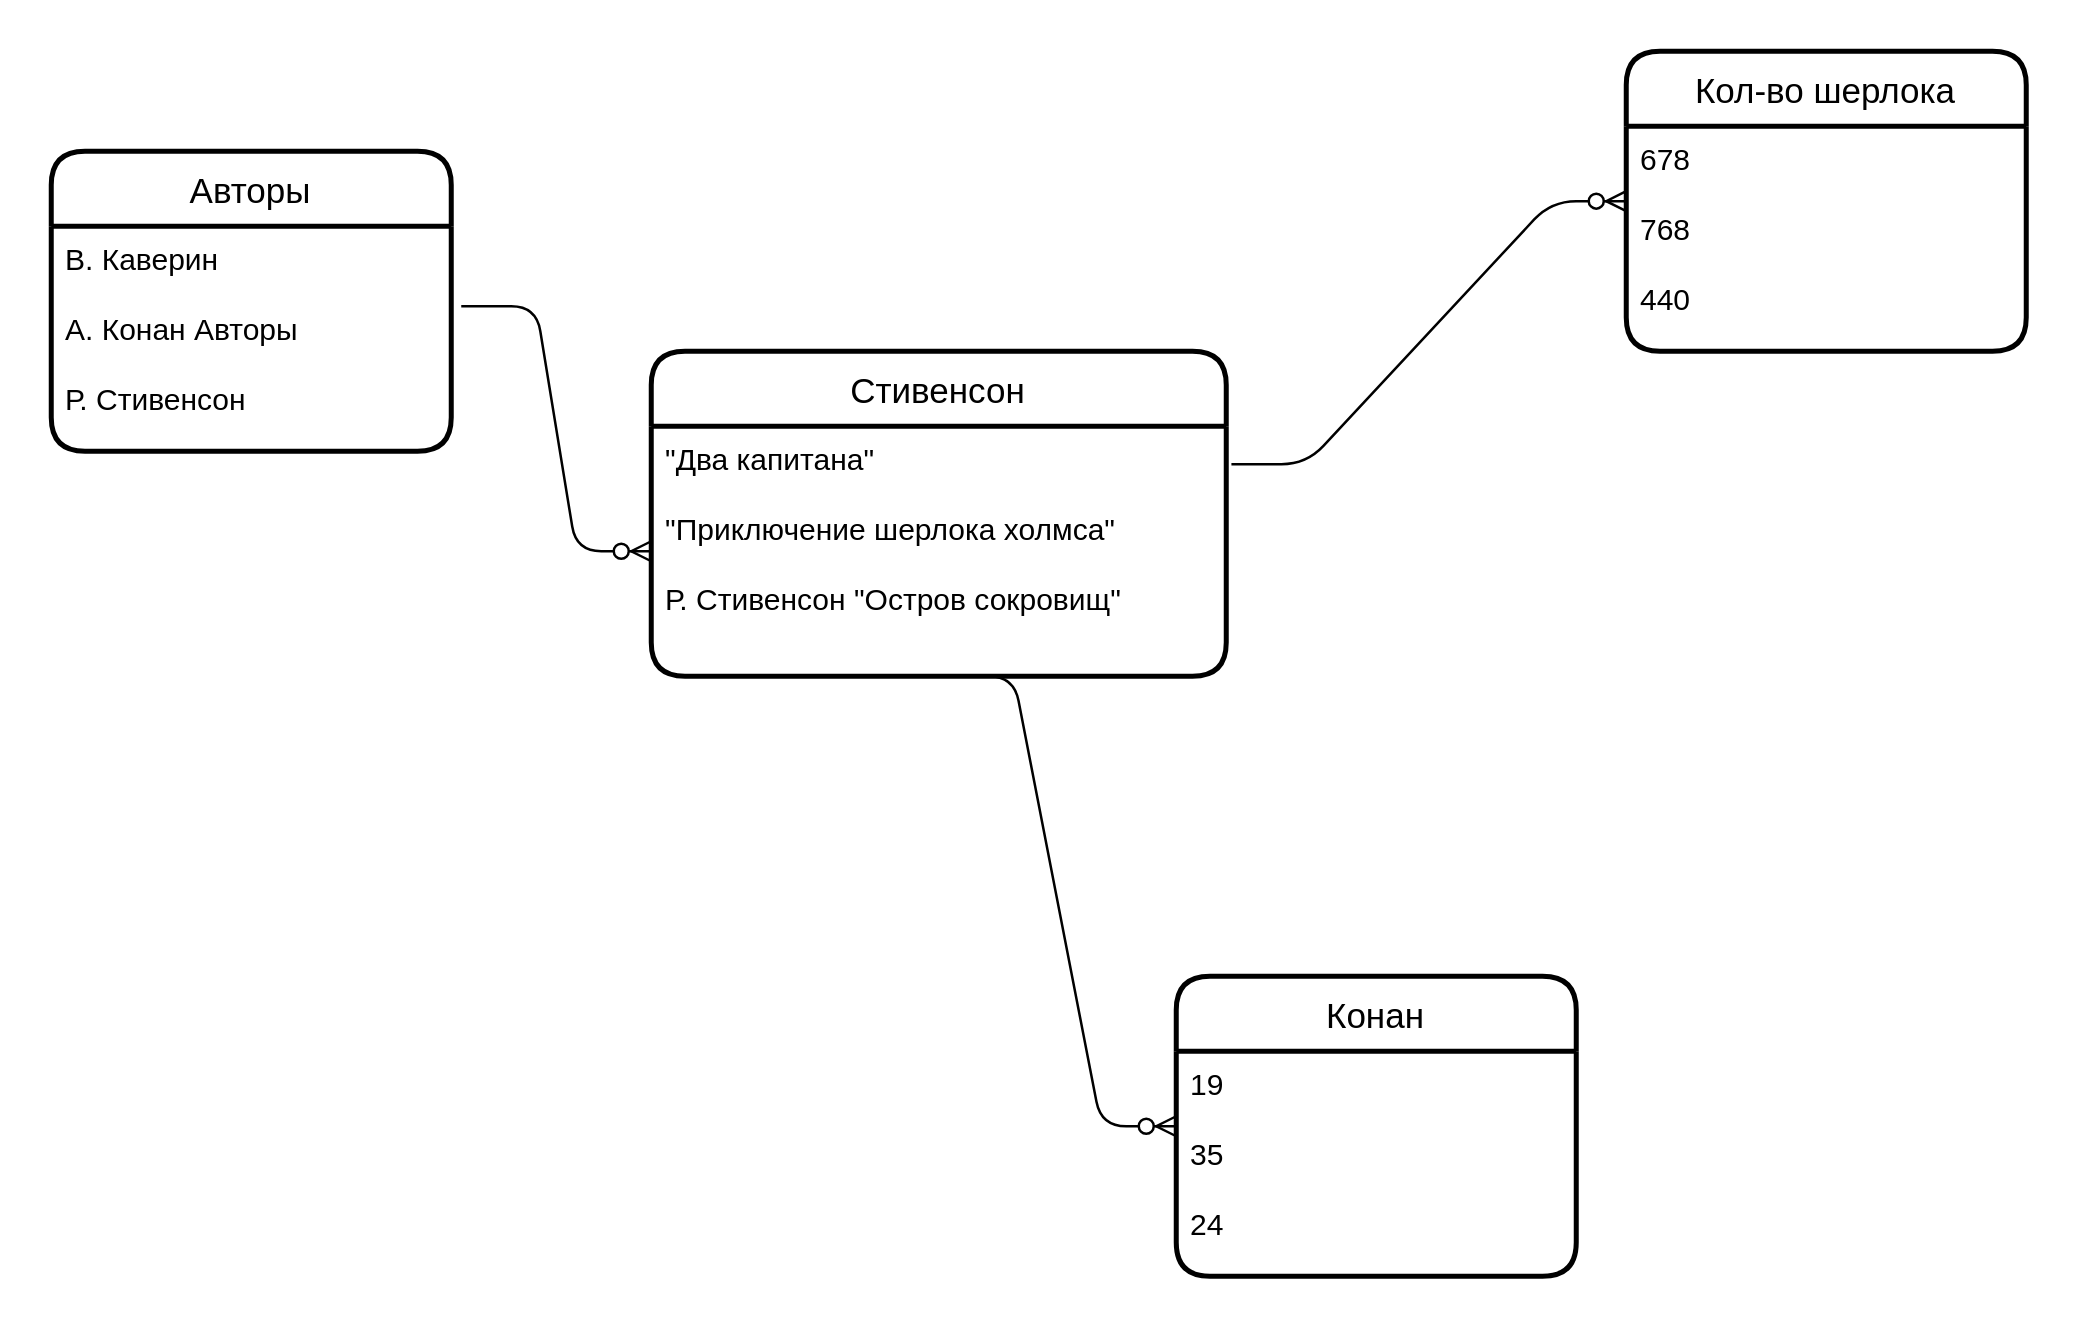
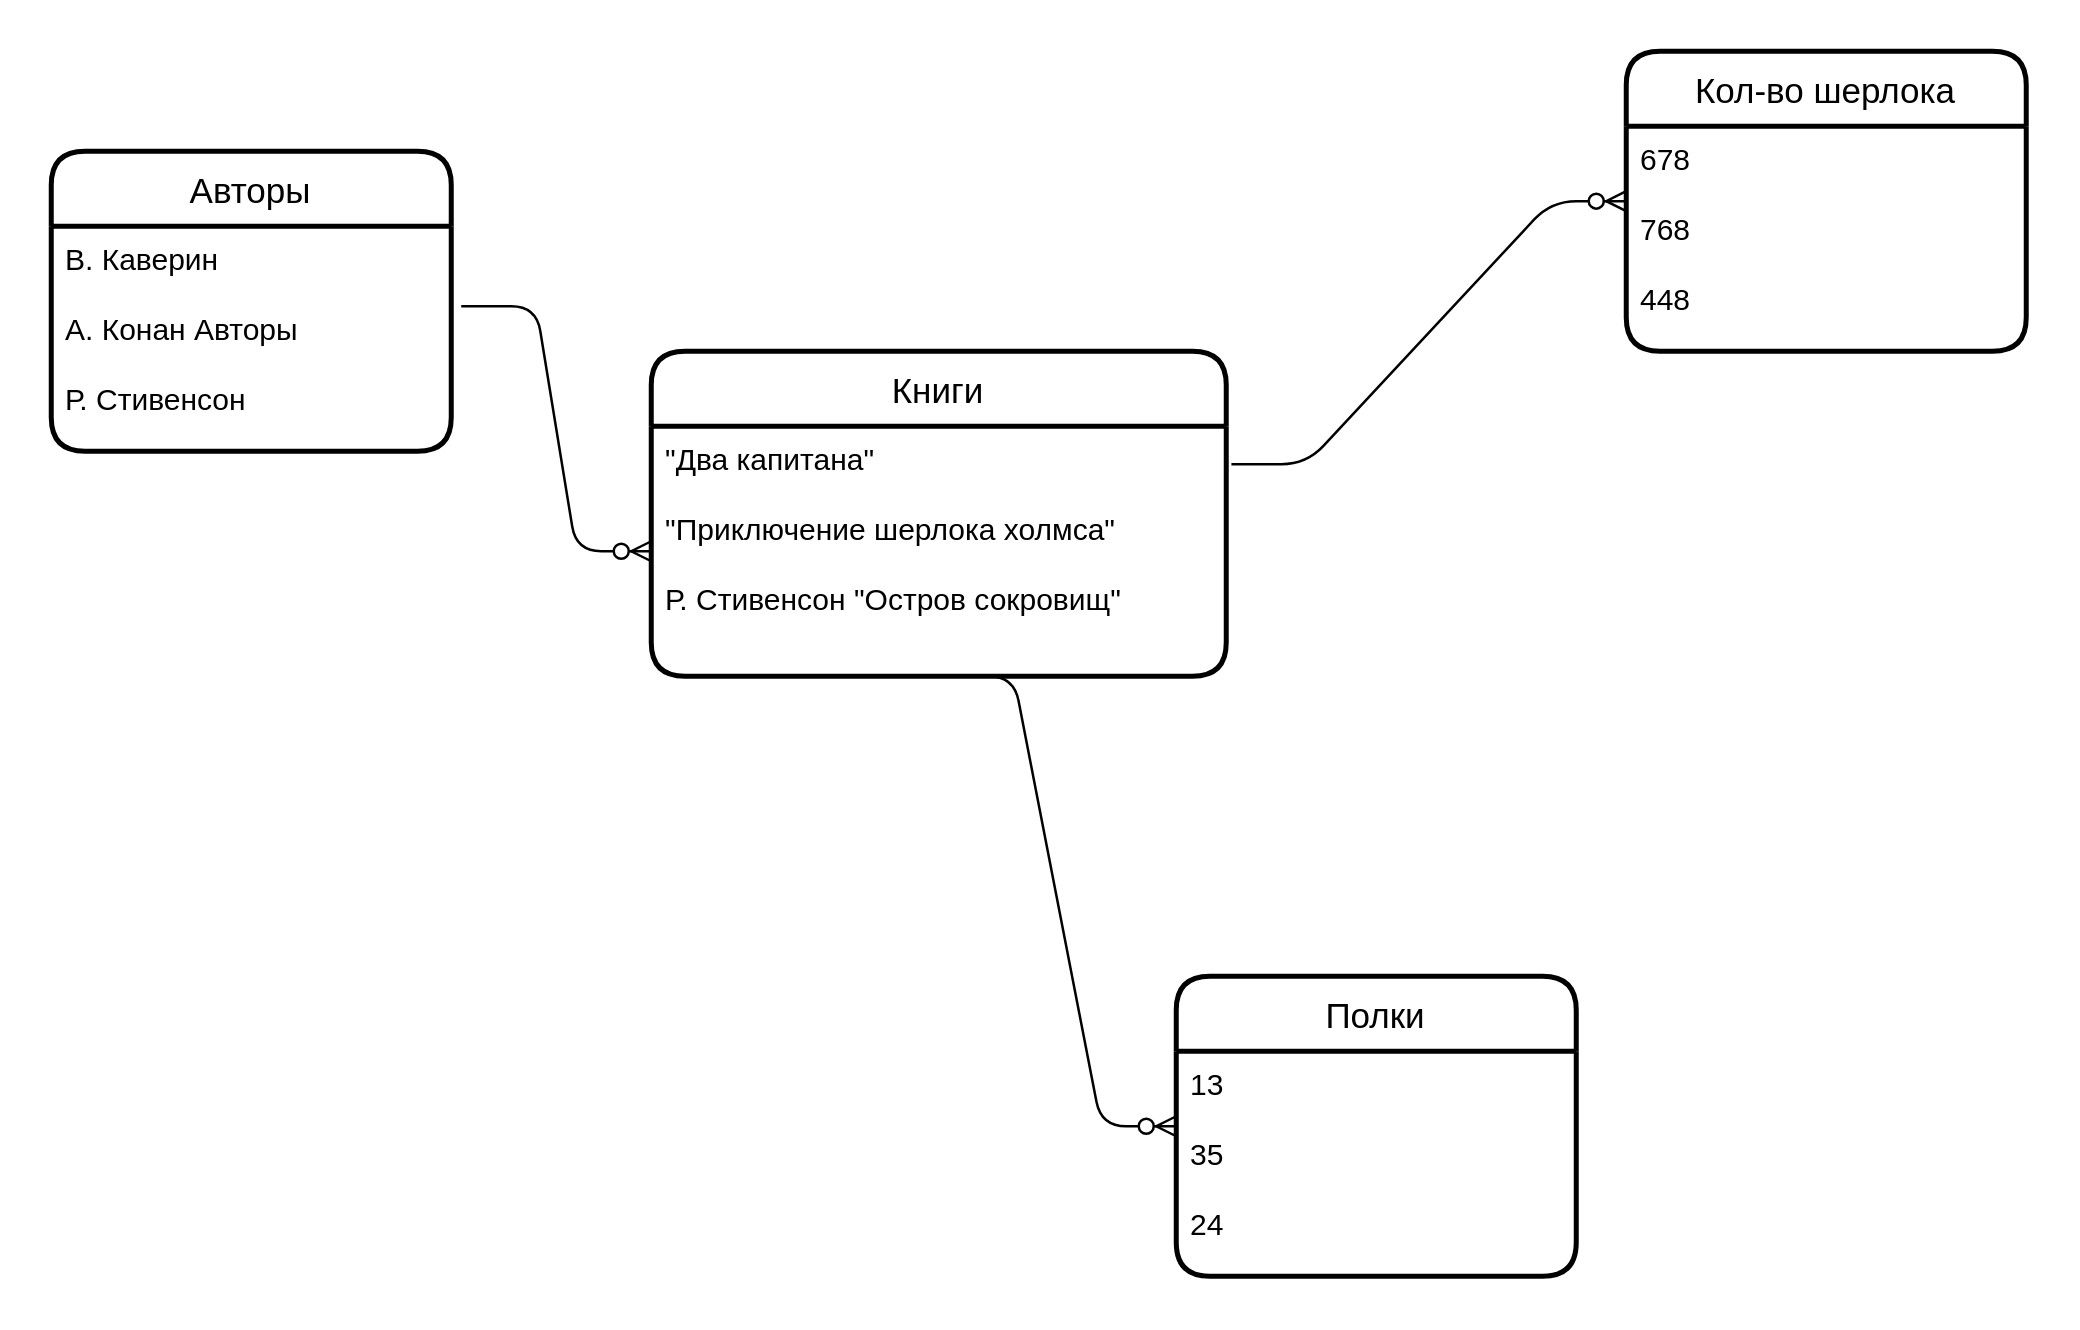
(1665, 160) -> (1665, 160)
(938, 391) -> (938, 391)
(1375, 1016) -> (1375, 1016)
(1207, 1085) -> (1207, 1085)
